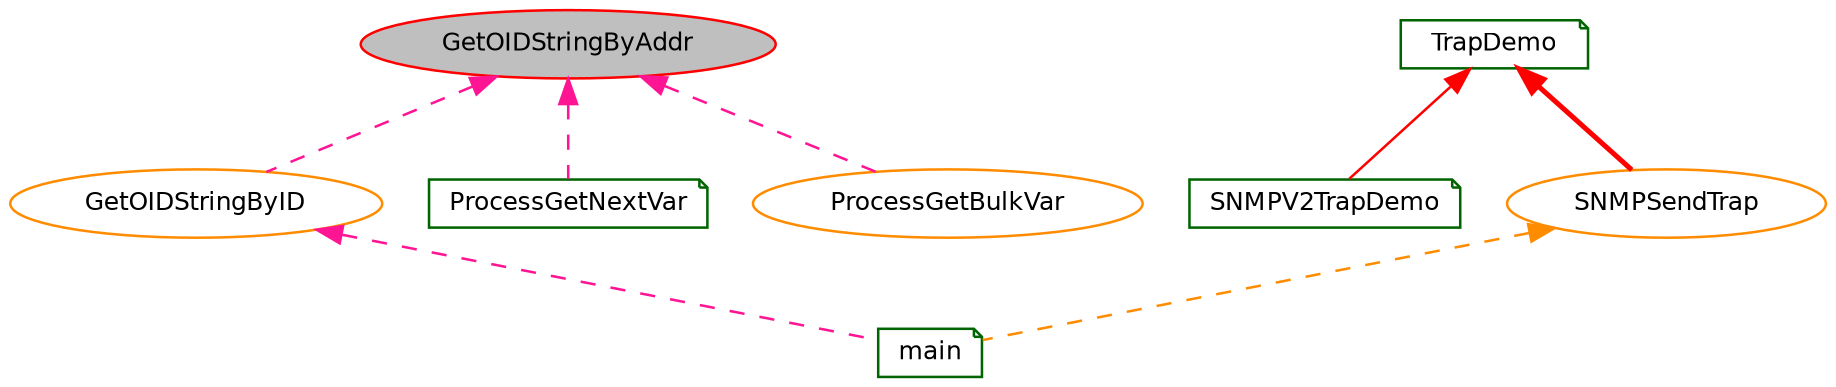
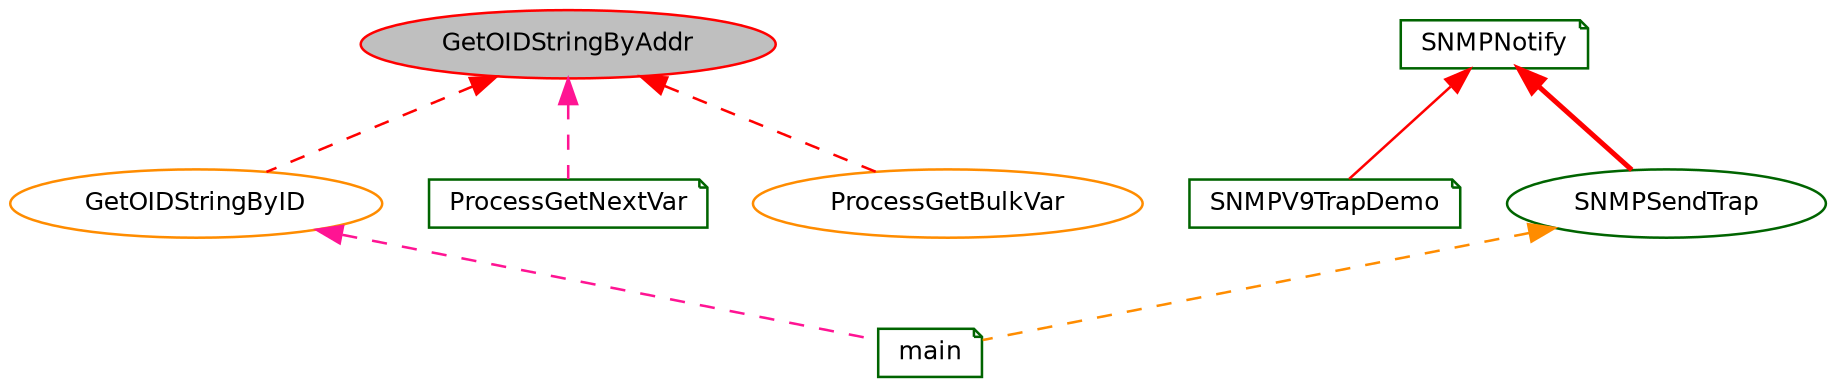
(1494, 44) -> (1494, 44)
(370, 129) -> (370, 129)
(770, 129) -> (770, 129)
(1325, 204) -> (1325, 204)
(1666, 204) -> (1666, 204)
